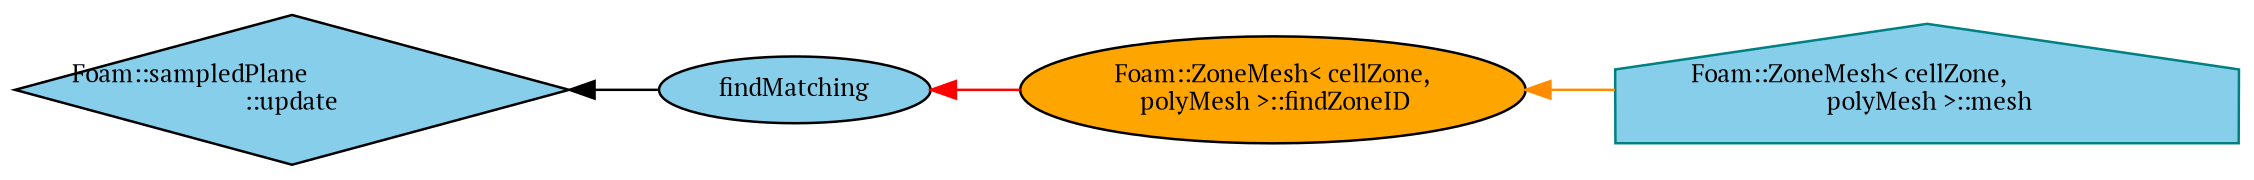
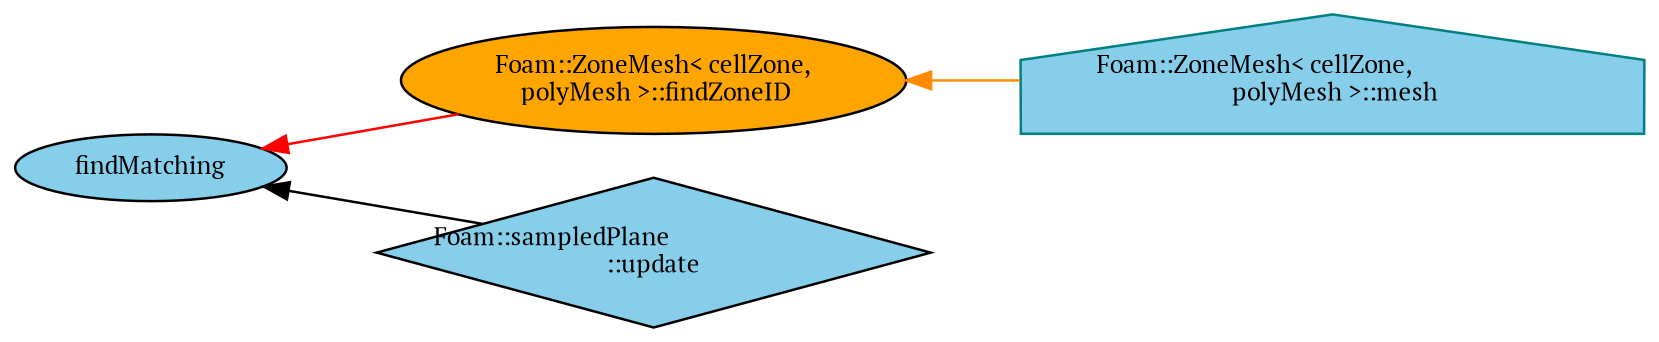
(627, 90) -> (385, 207)
